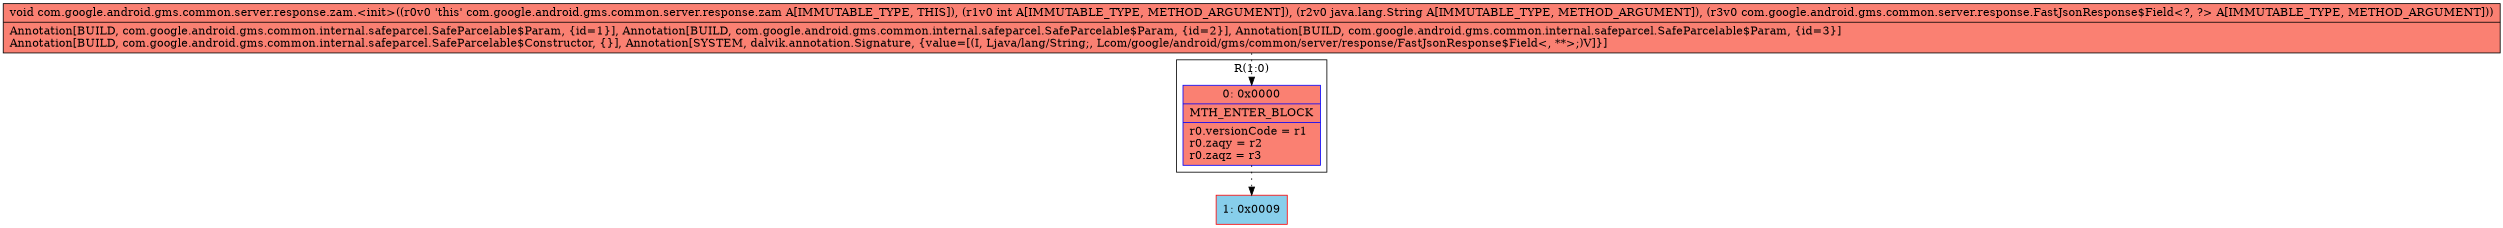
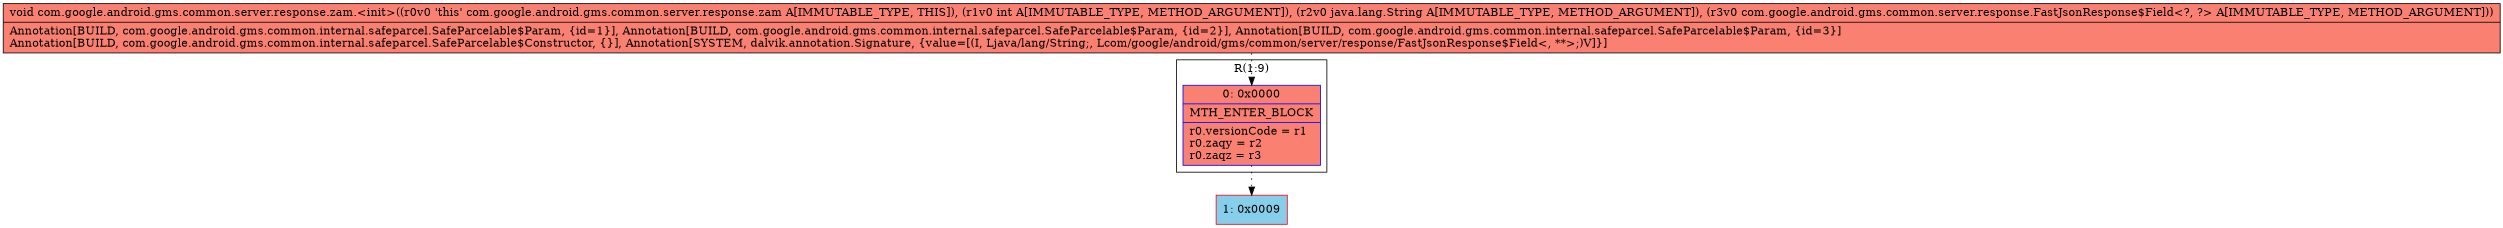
(1252, 69) -> (1252, 69)
